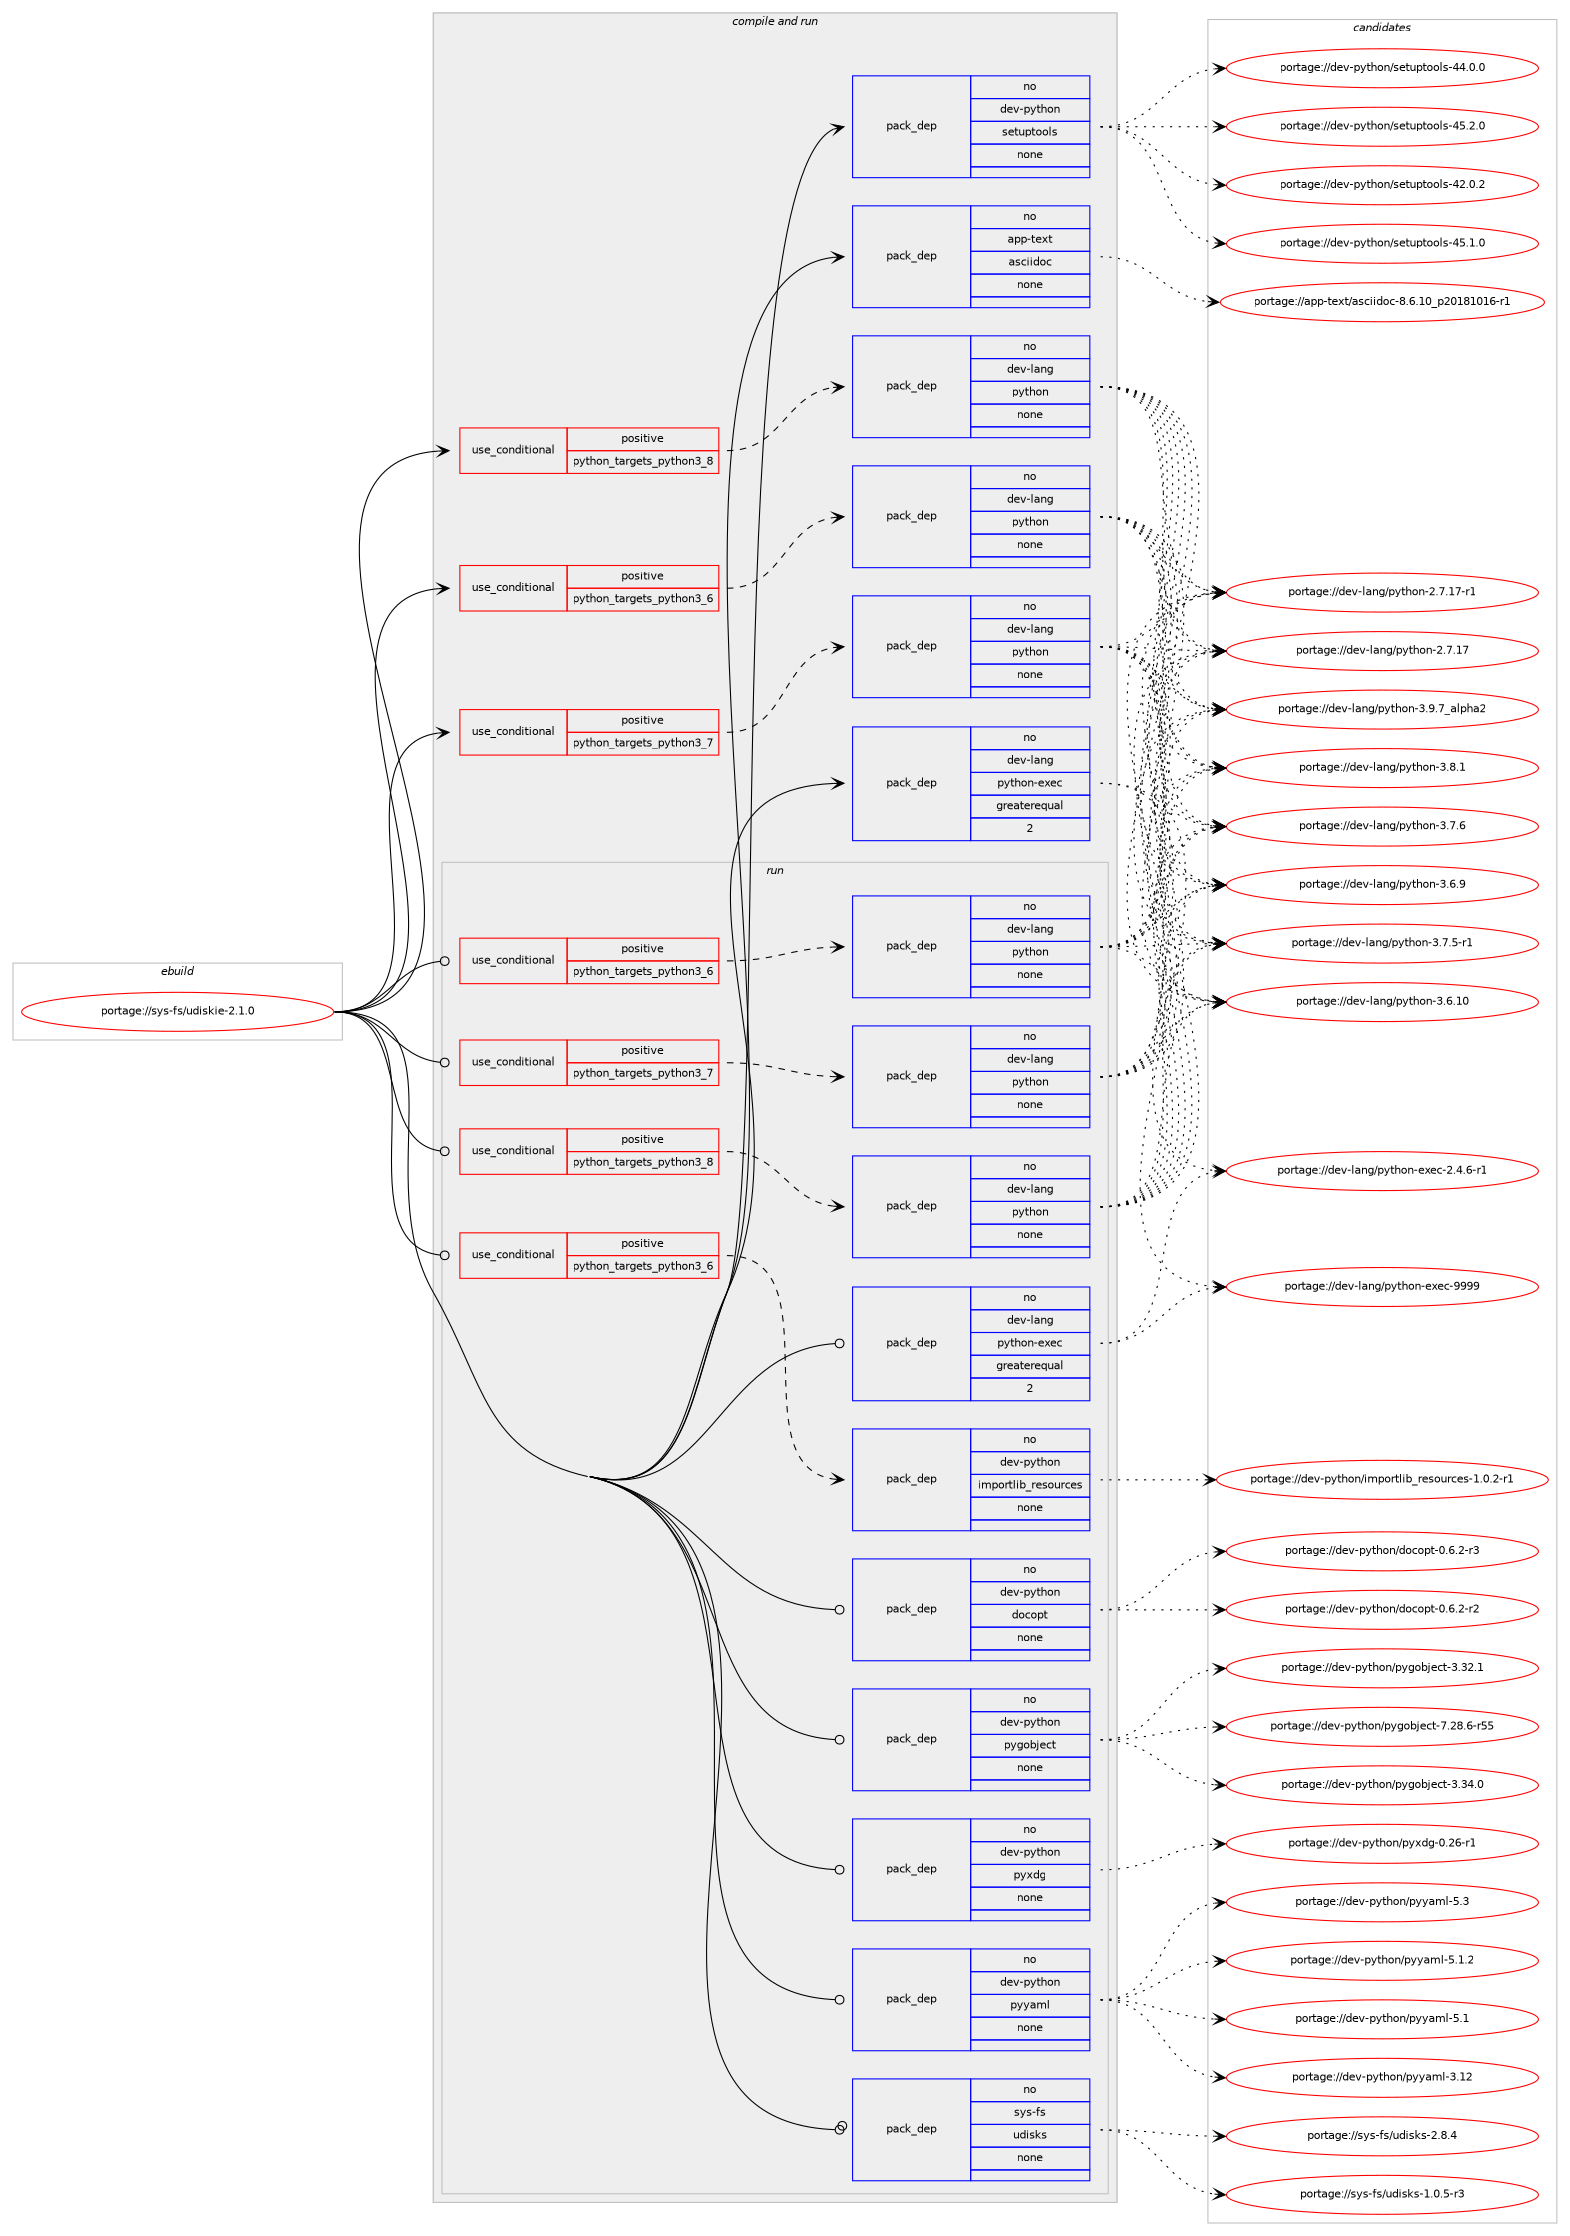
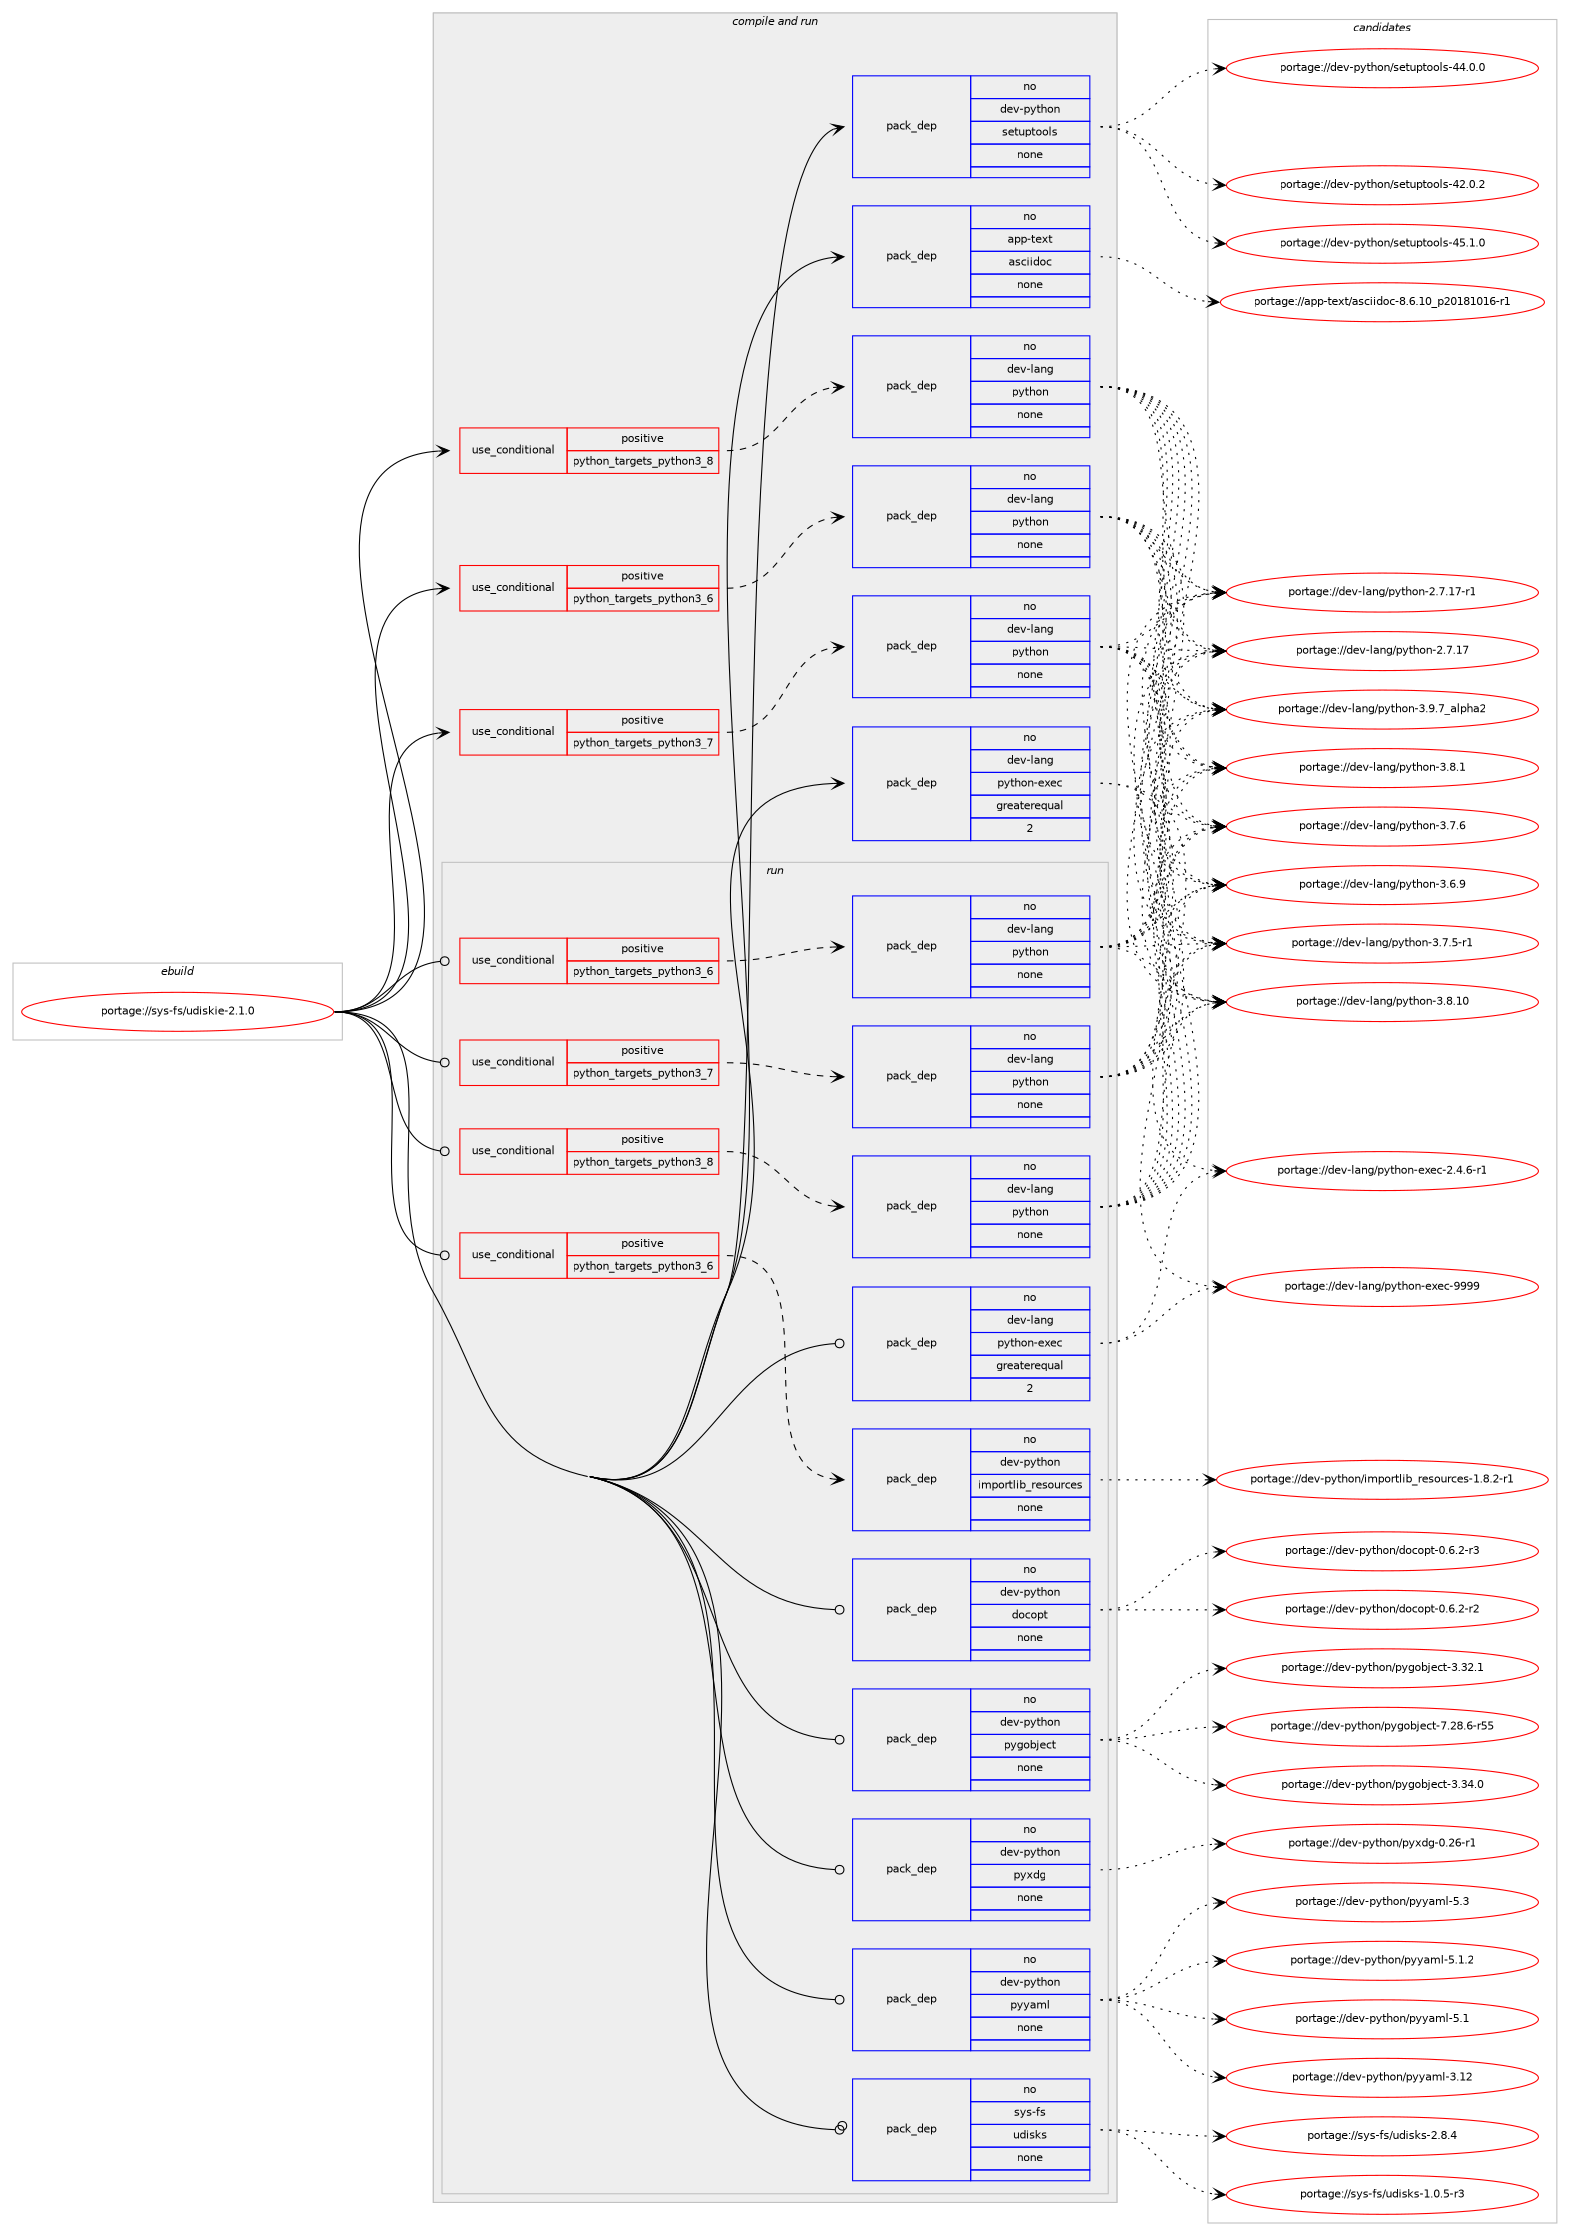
(1382, 127) -> none
(1382, 1002) -> (1382, 1002)
(1382, 1480) -> (1382, 1480)
